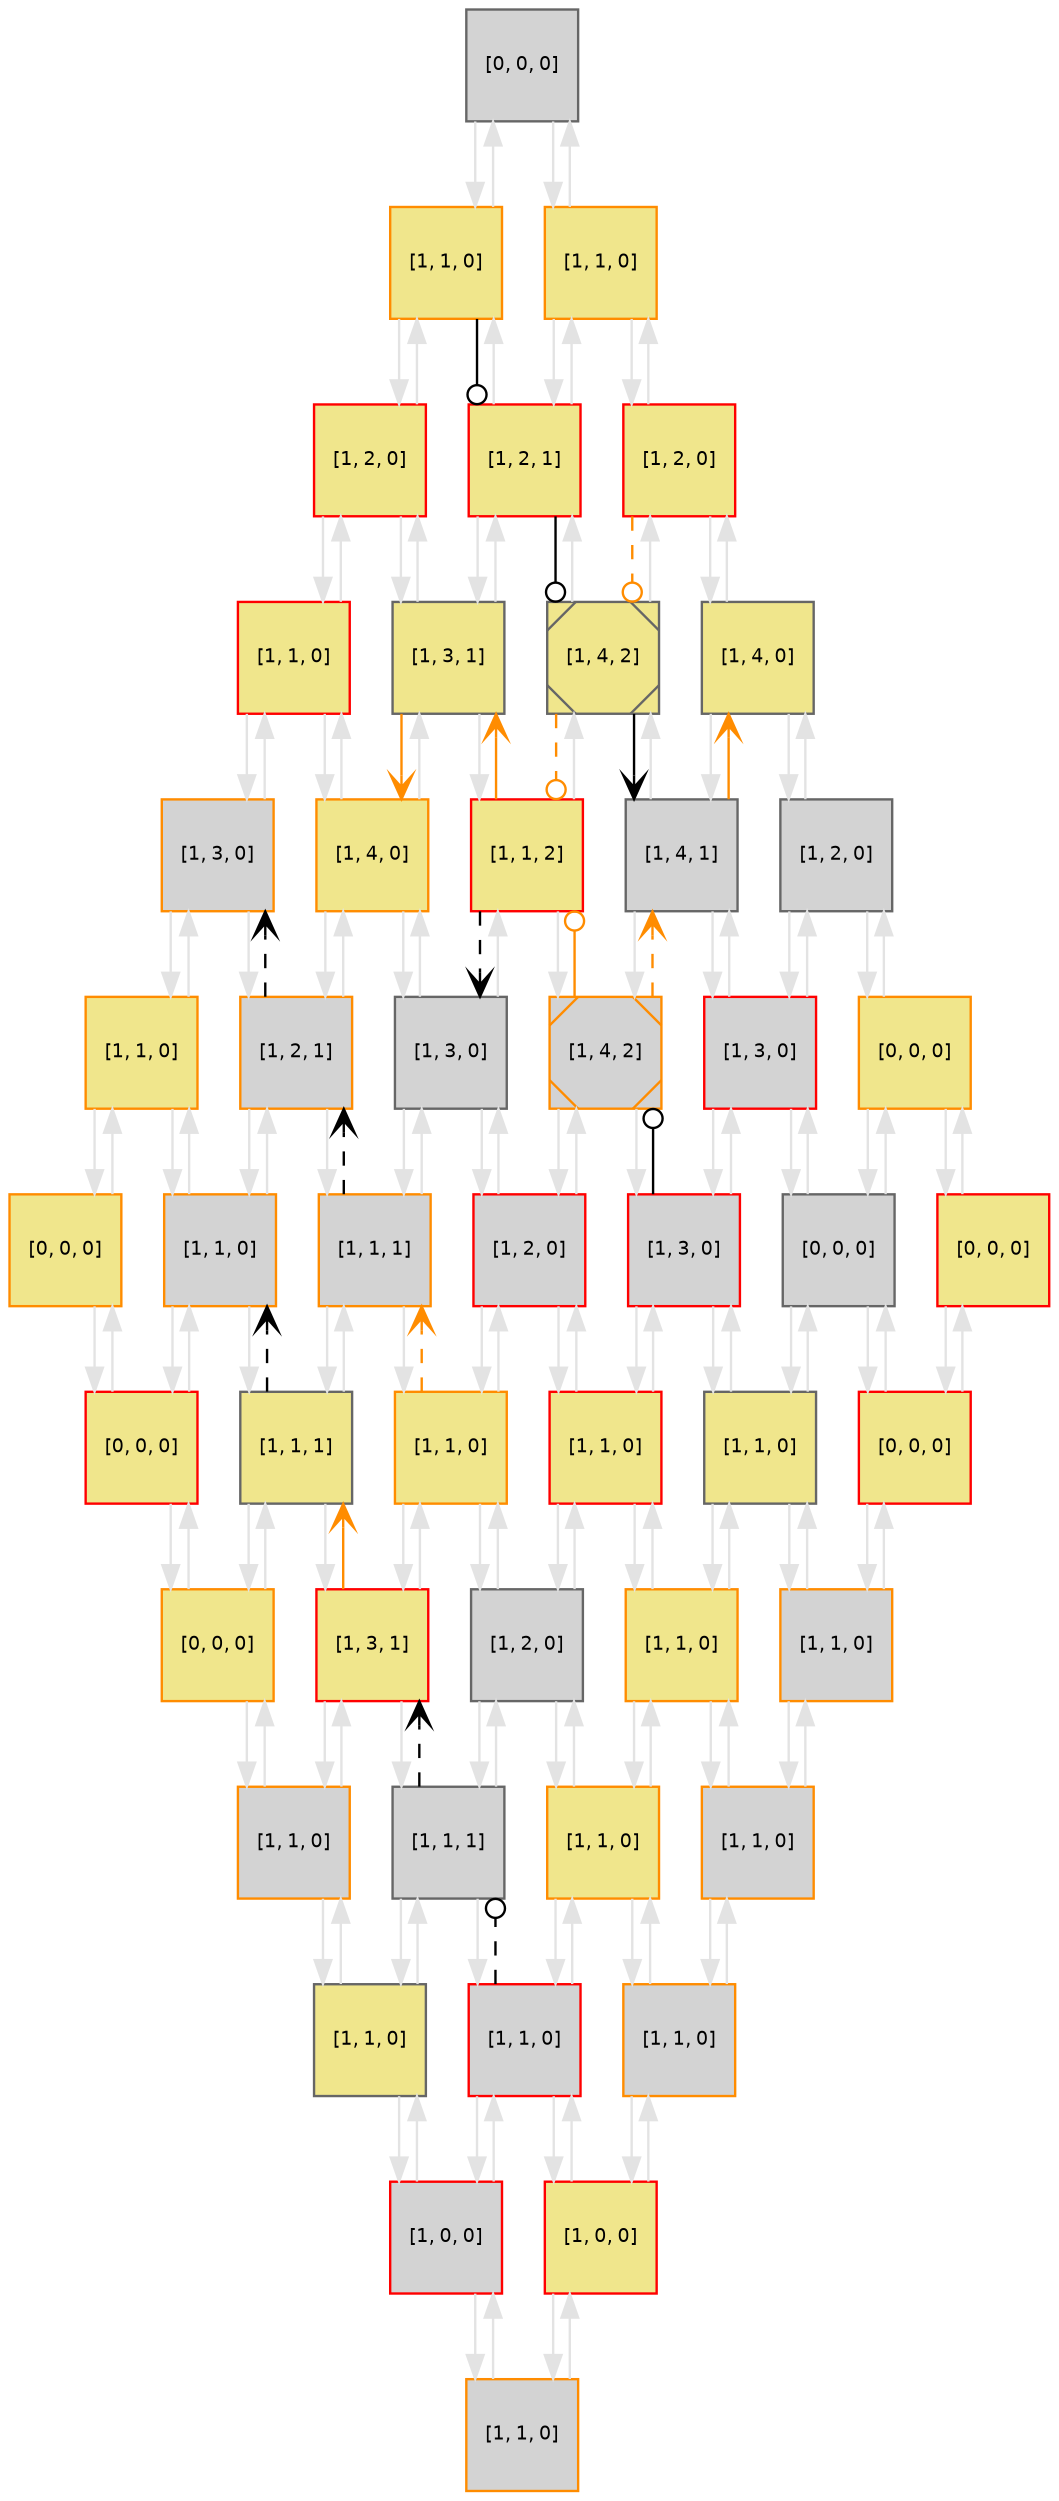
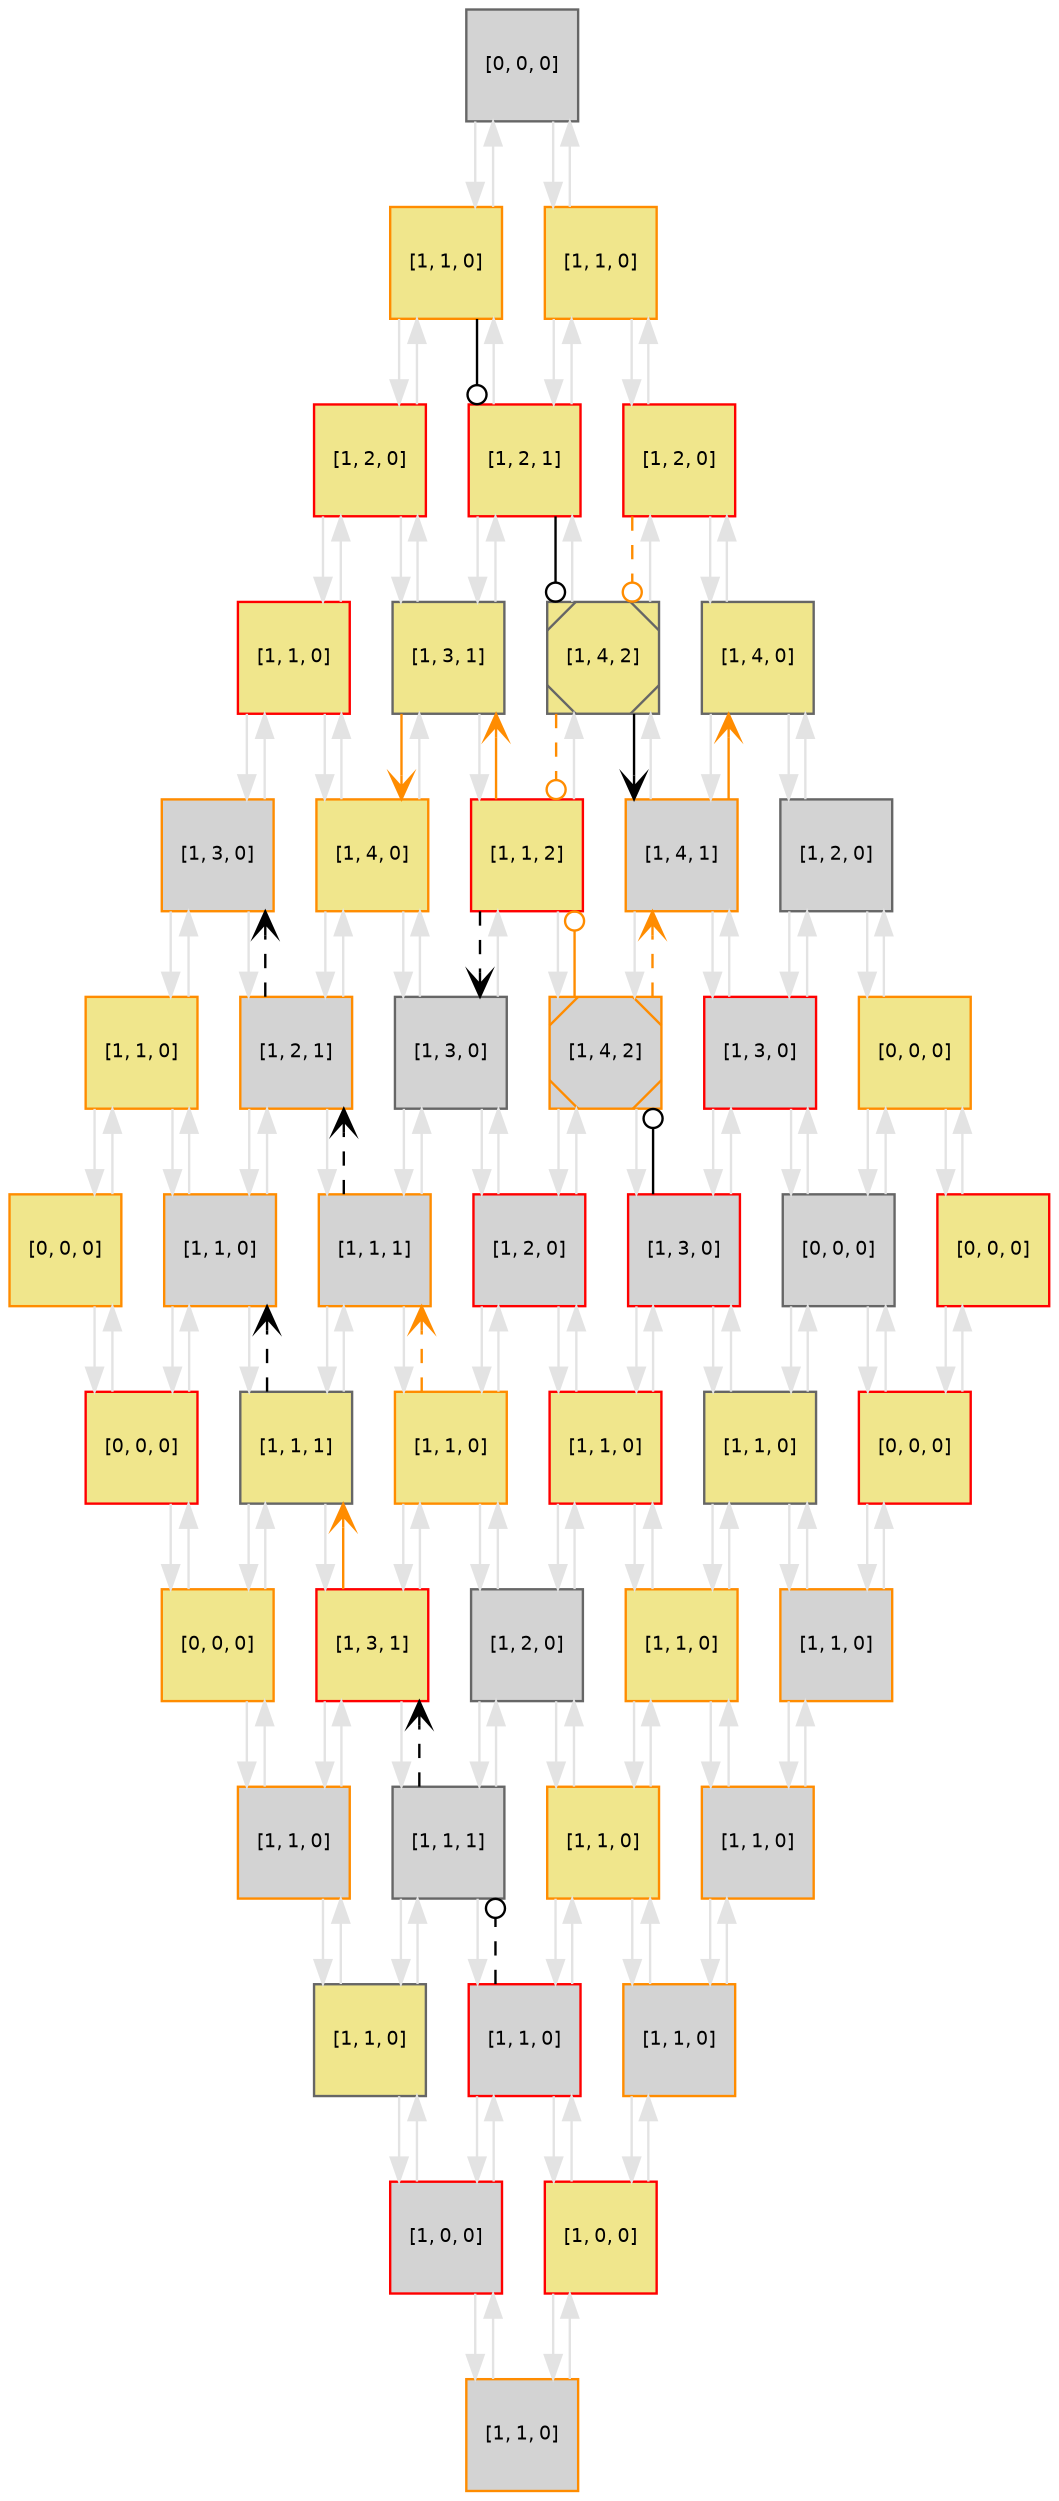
(682, 855) -> (682, 855)
